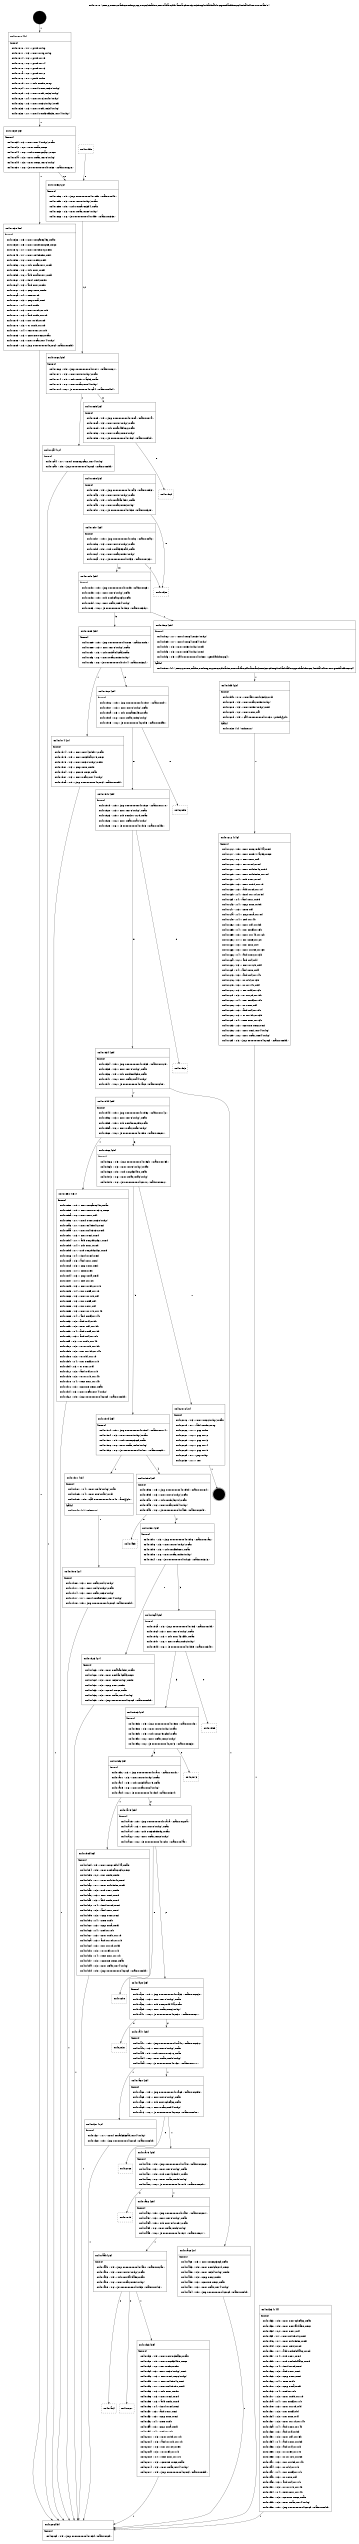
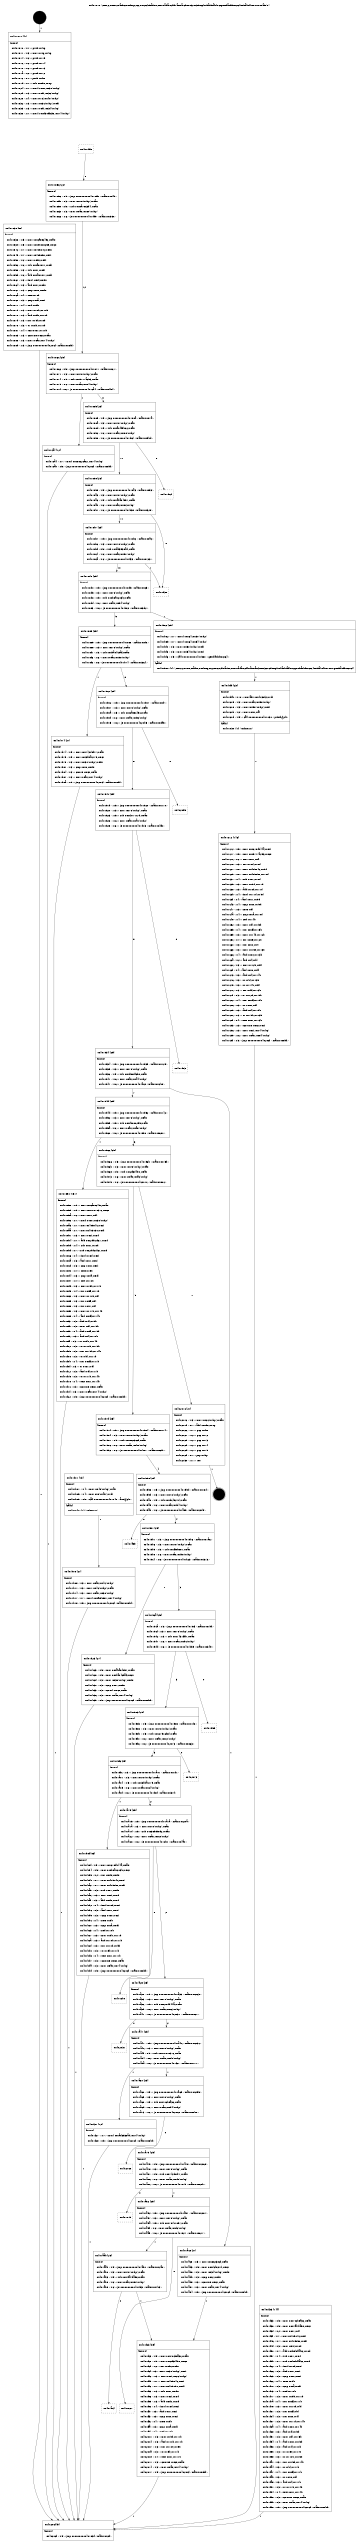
(40, 149) -> none
none -> (119, 458)
none -> (119, 518)
(116, 1463) -> none
(169, 2132) -> none
(128, 2347) -> (133, 2308)
(238, 2455) -> (200, 2318)
